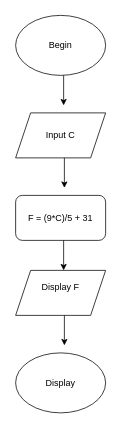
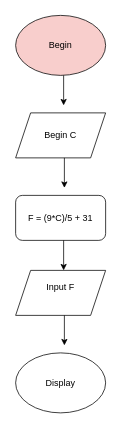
(60, 45) -> (60, 45)
(60, 135) -> (60, 135)
(60, 293) -> (60, 293)
